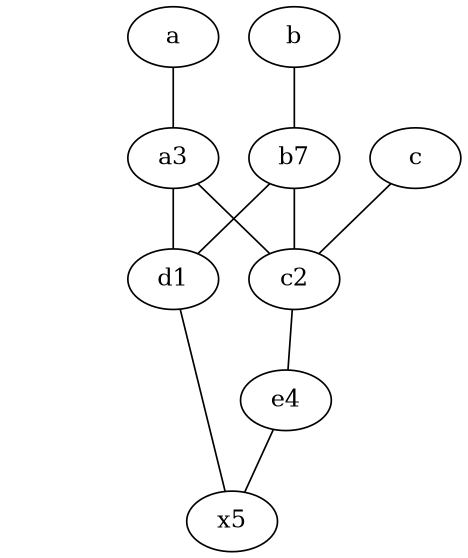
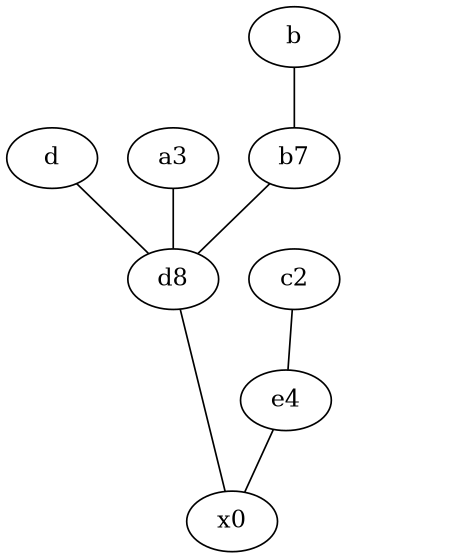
(173, 37) -> none
none -> (52, 158)
(415, 158) -> none
(226, 212) -> none
(294, 219) -> none
(173, 279) -> (173, 279)
(232, 521) -> (232, 521)
